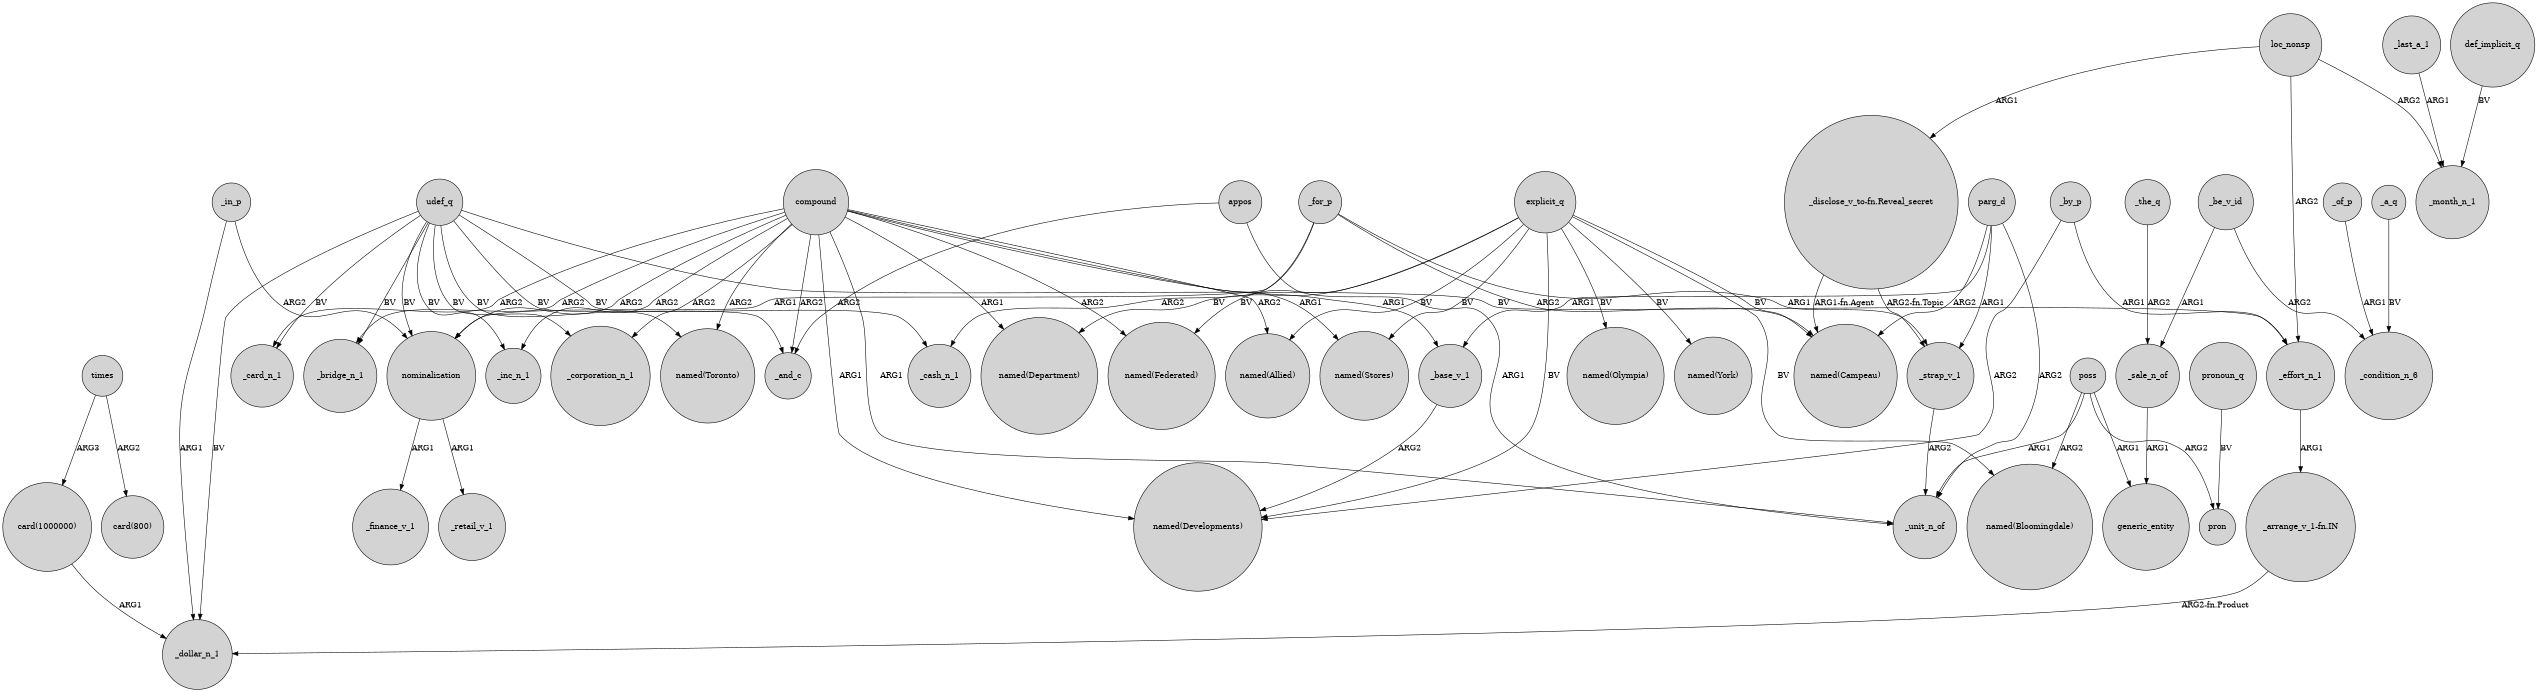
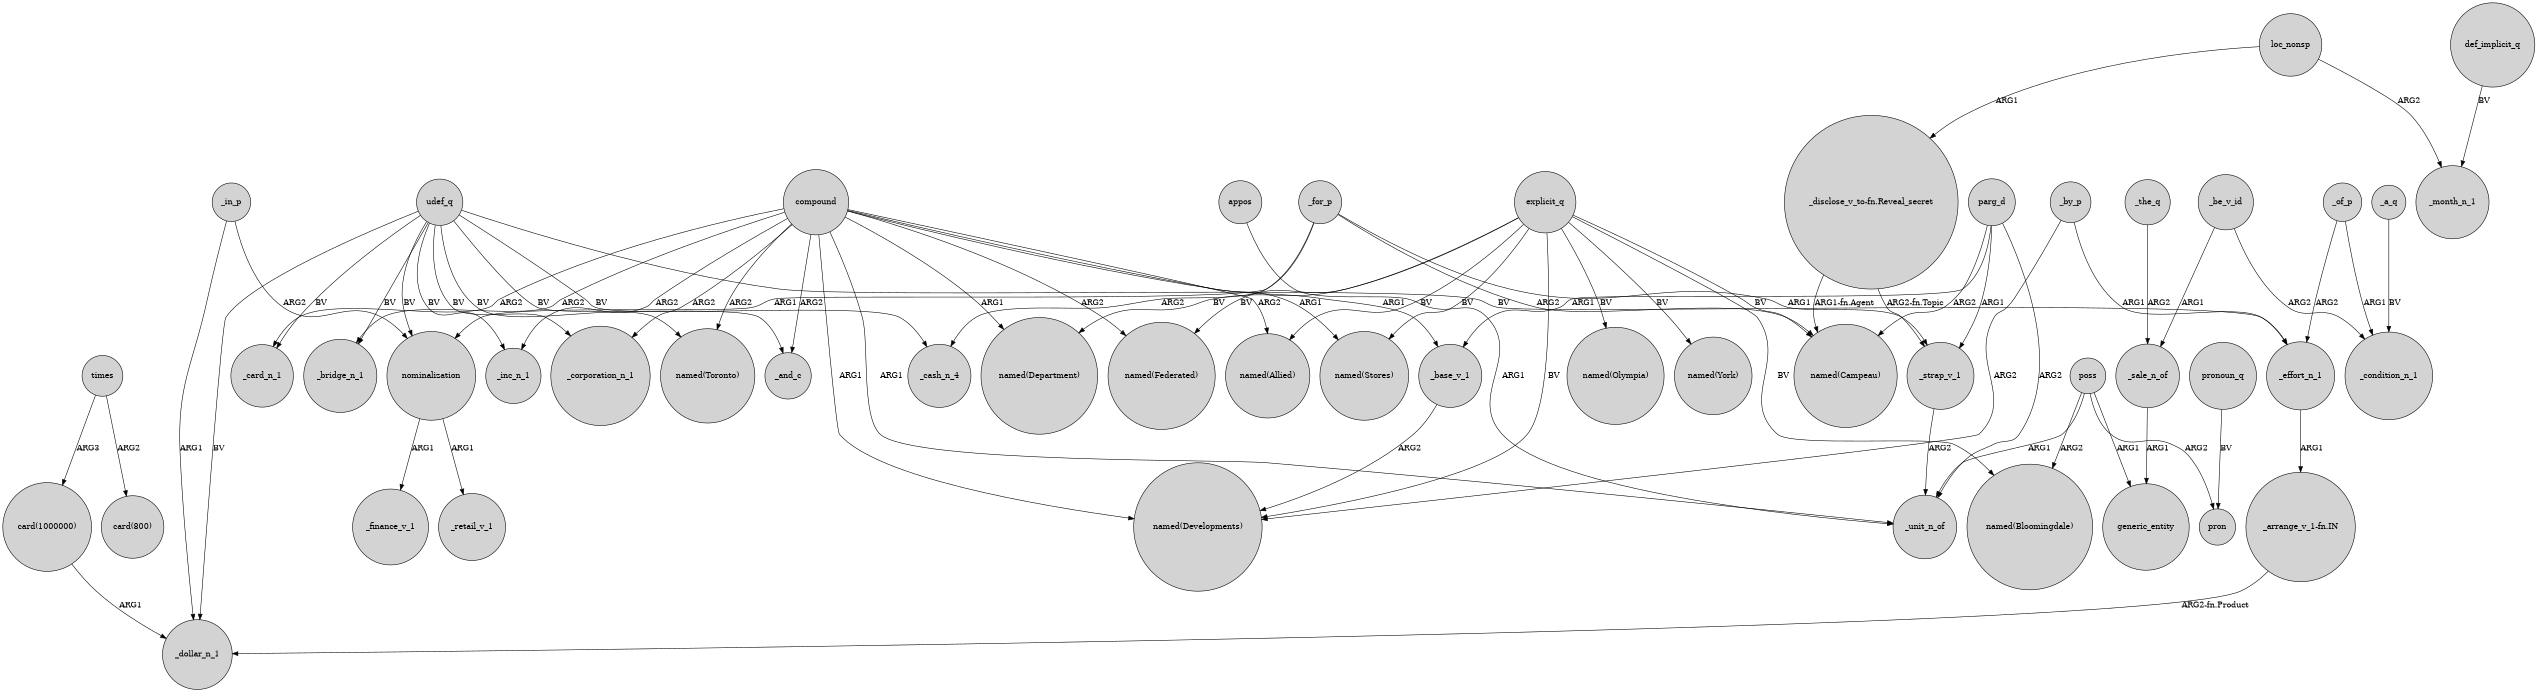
(2412, 45) -> none
(2293, 206) -> (2321, 278)
(992, 236) -> none
(626, 296) -> none
(939, 376) -> (939, 376)
(2389, 376) -> (2389, 376)
